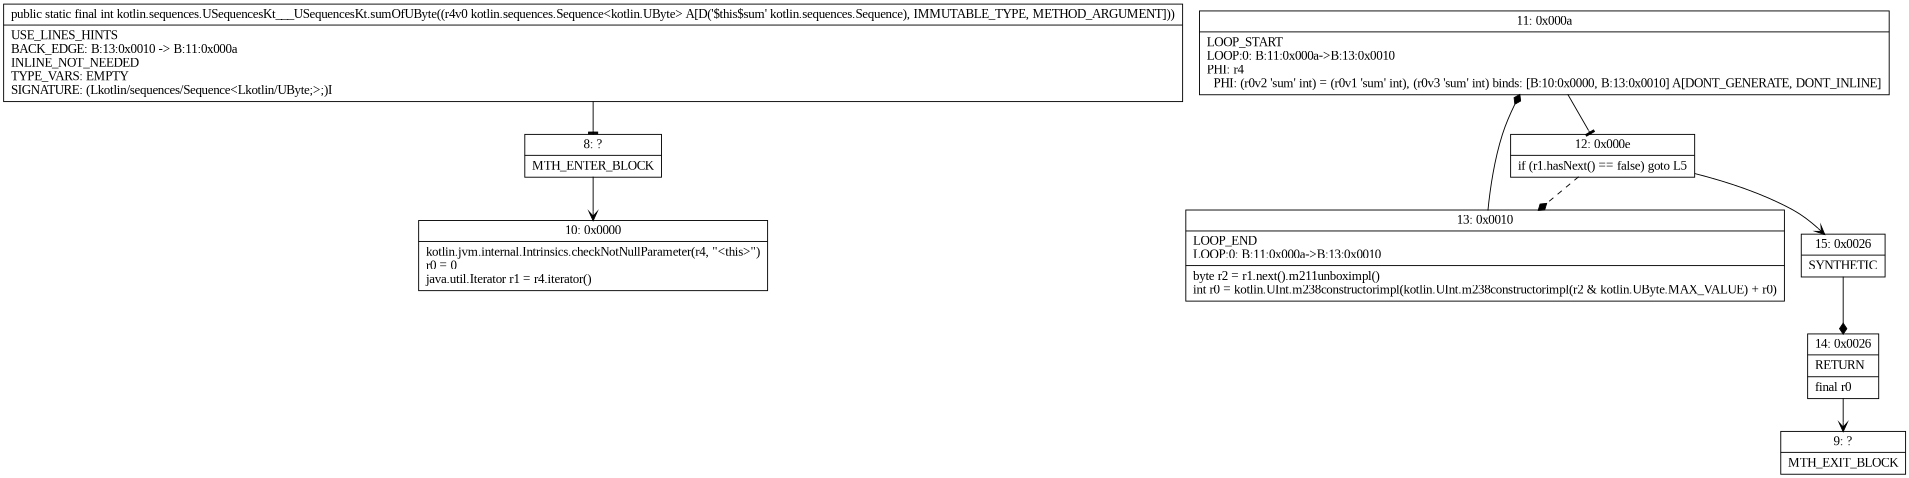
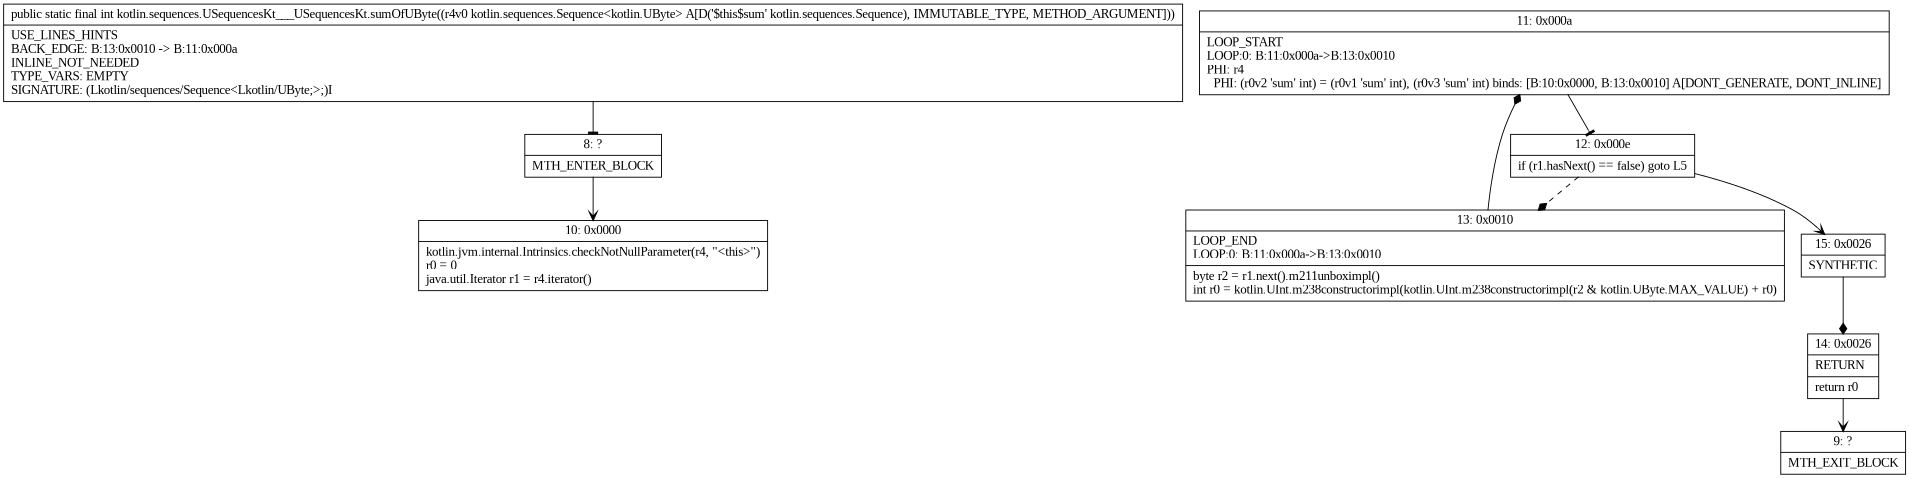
(1833, 387) -> (1837, 387)
